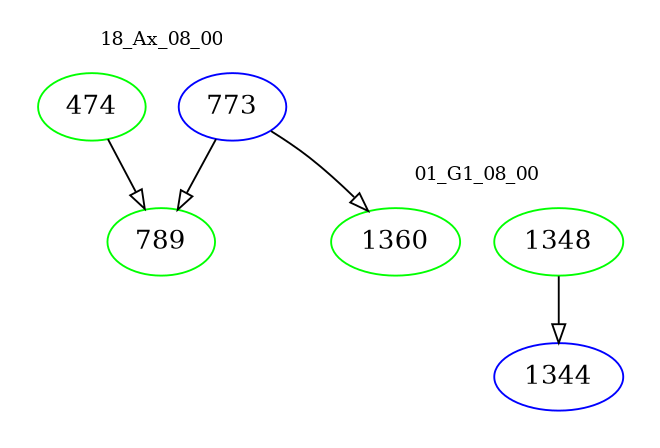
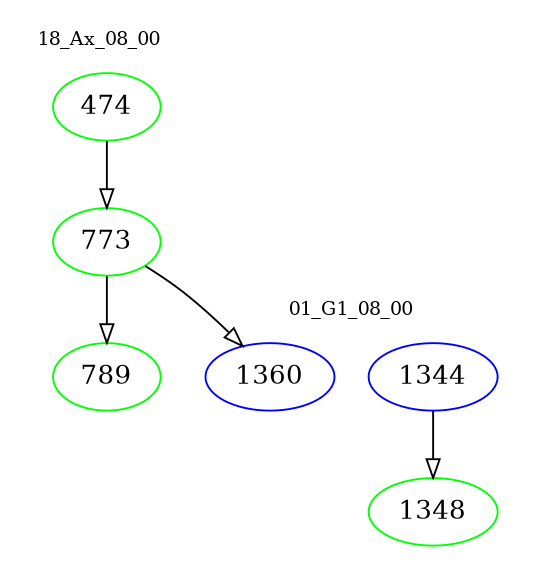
(232, 107) -> (107, 242)
(122, 166) -> (107, 165)
(396, 242) -> (270, 377)
(559, 300) -> (433, 435)
